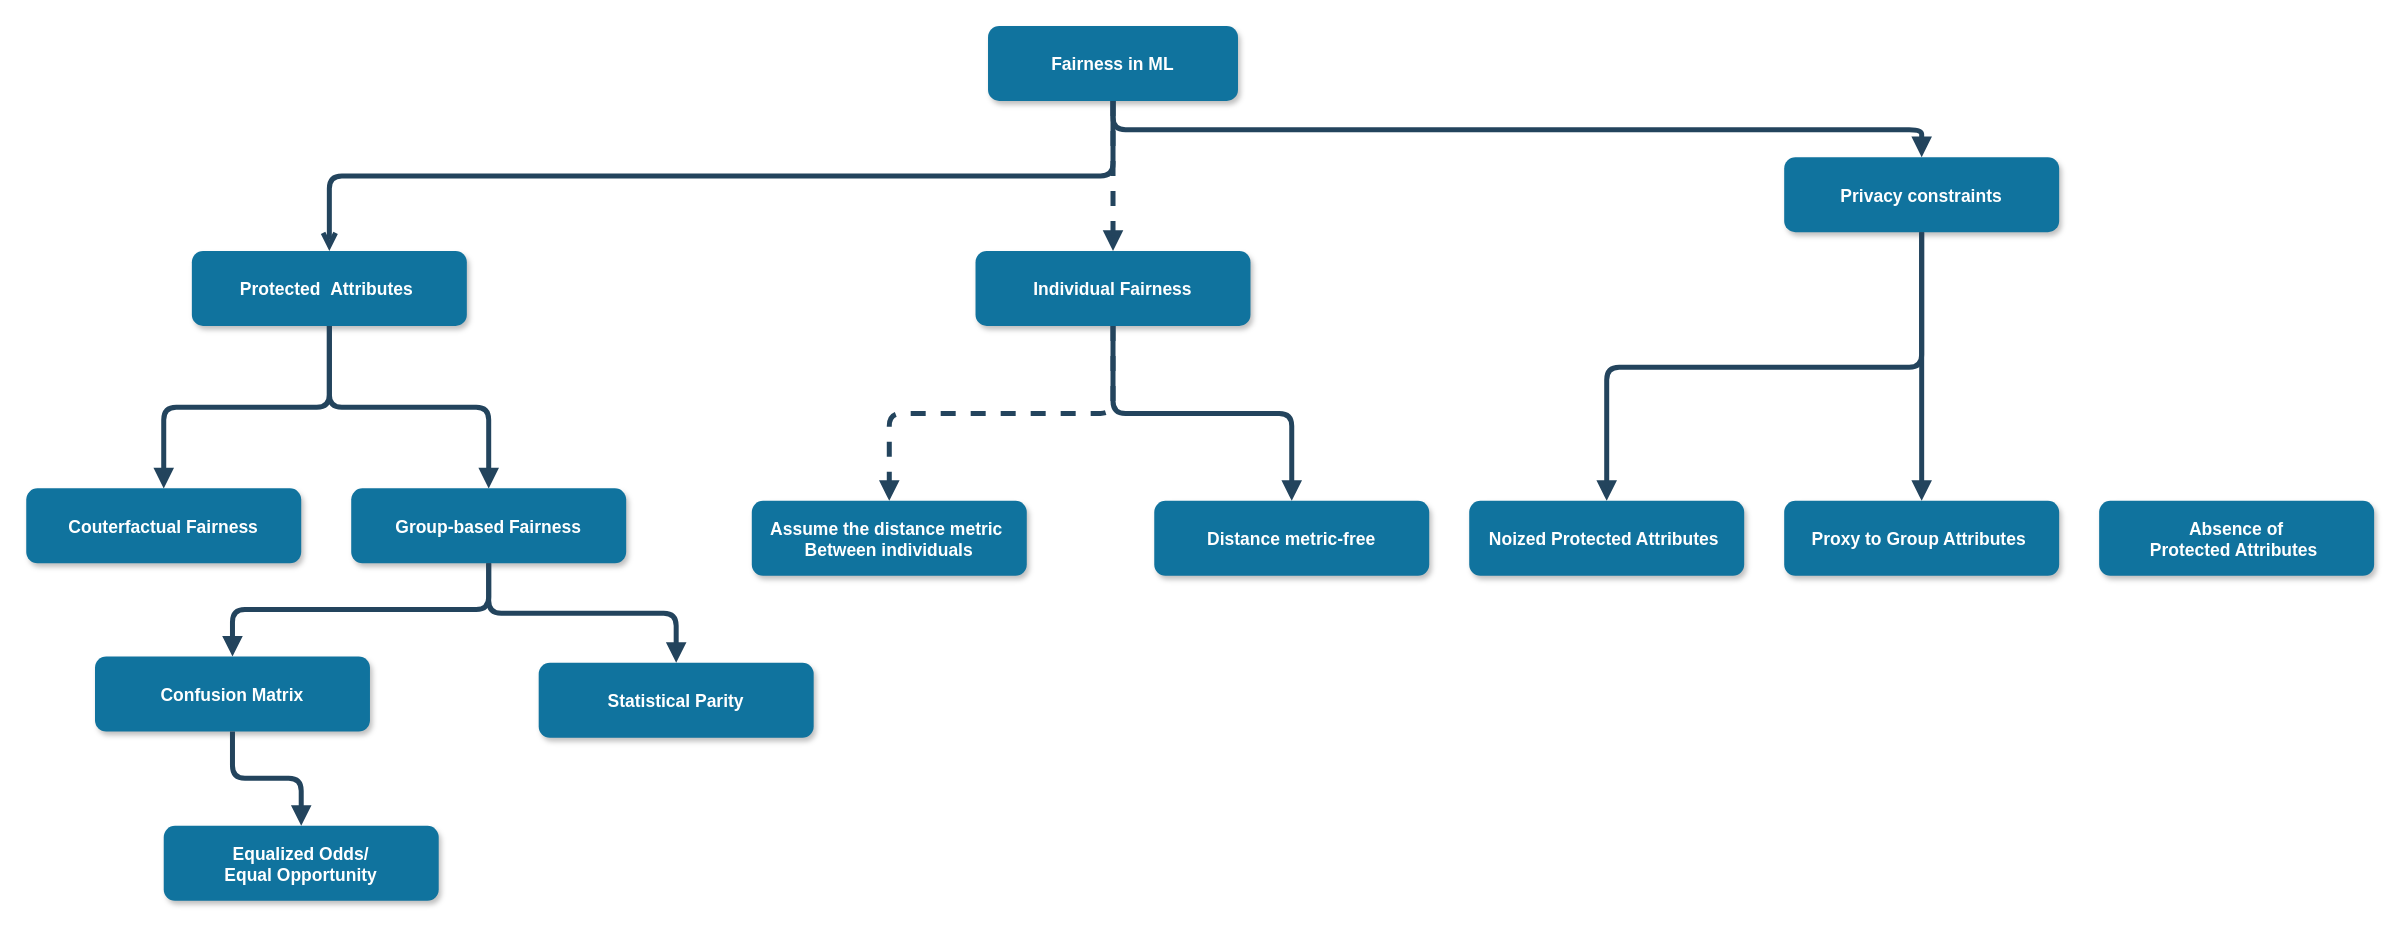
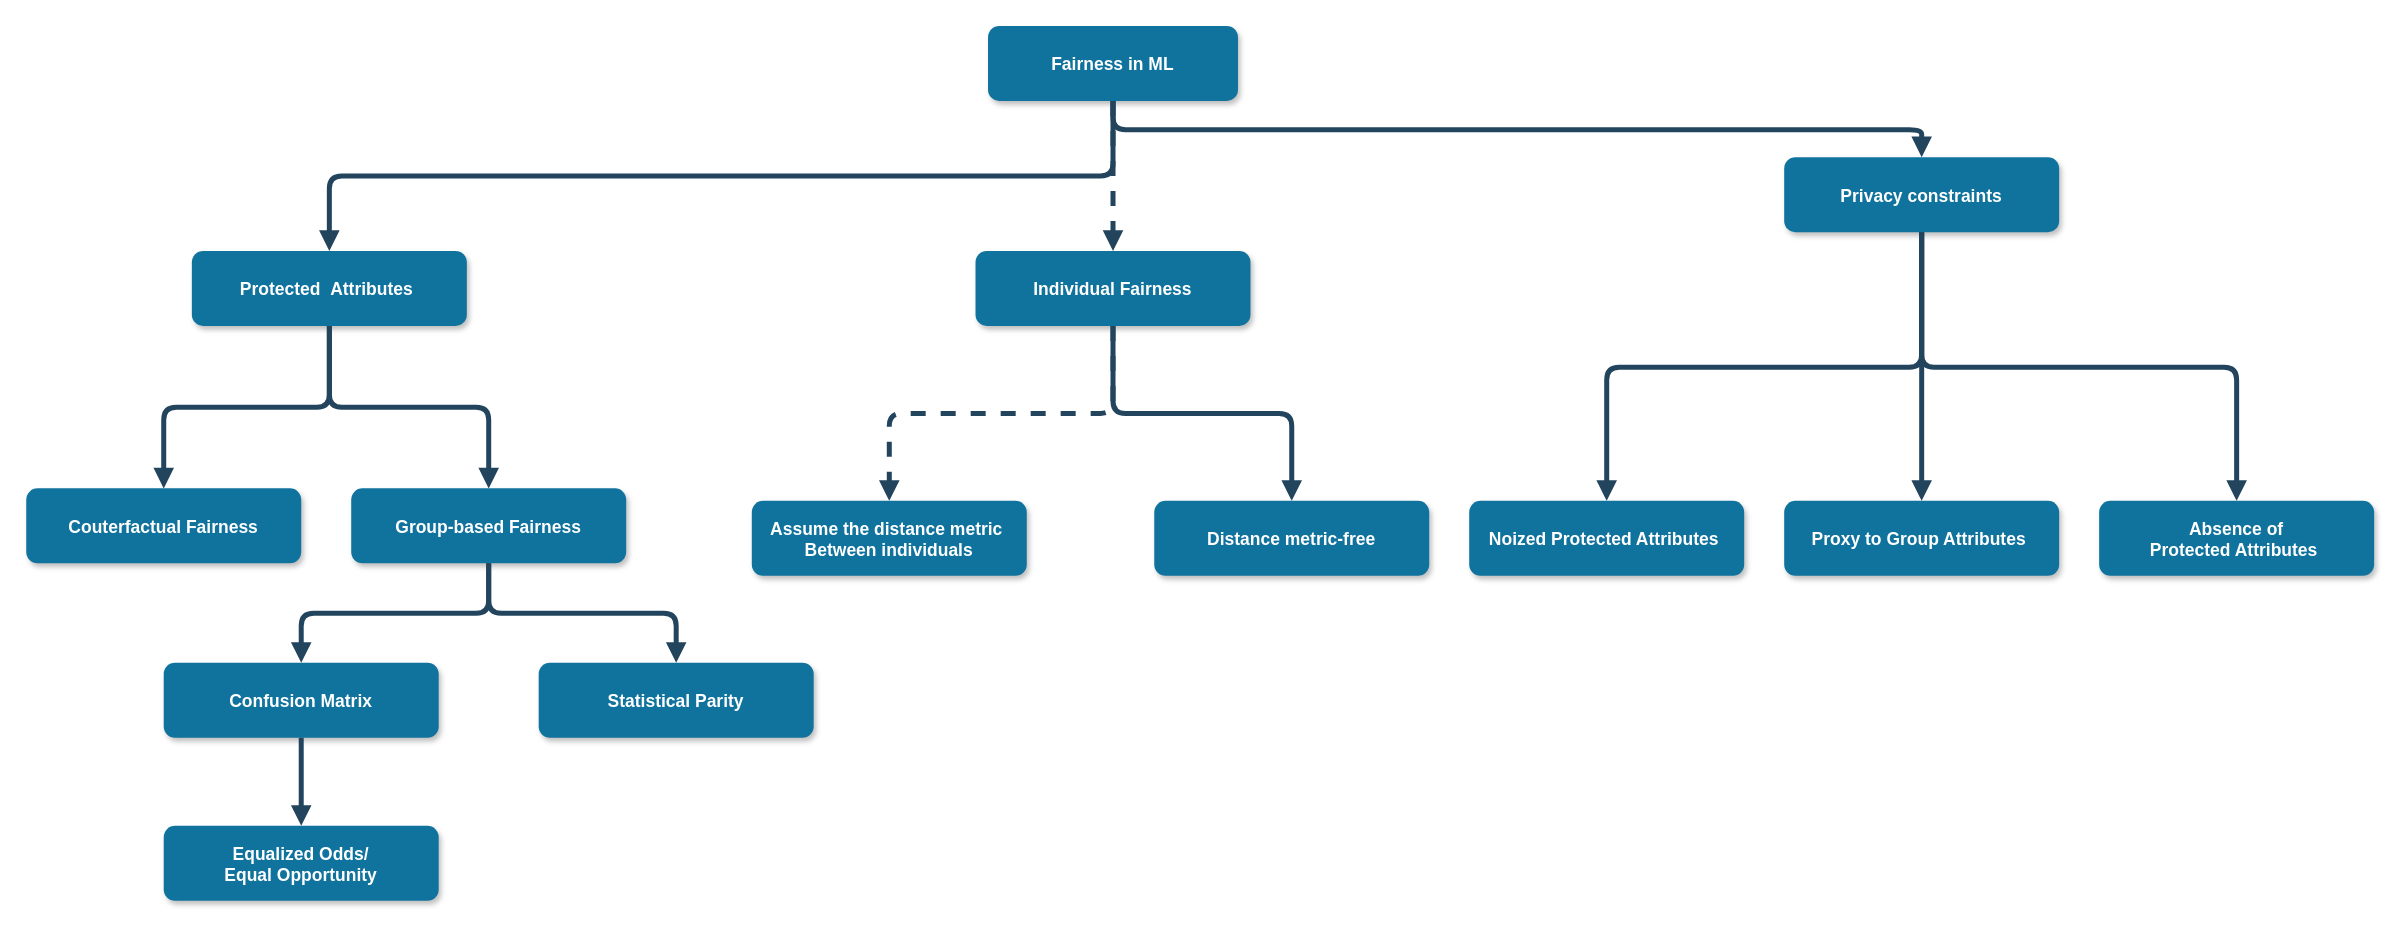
(329, 232) -> (329, 231)
none -> (2133, 367)
(233, 694) -> (301, 700)
